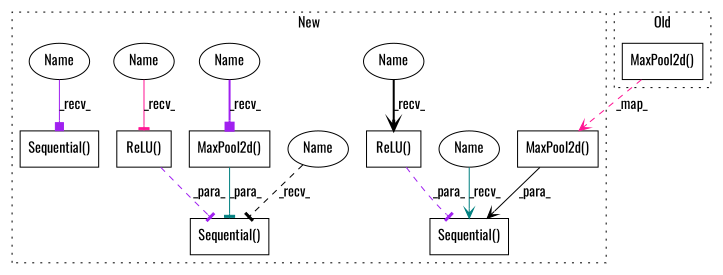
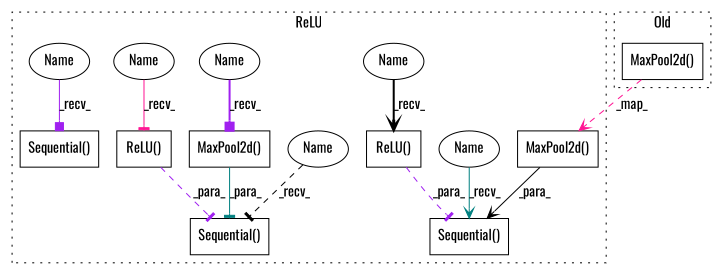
(309, 24) -> (309, 24)
